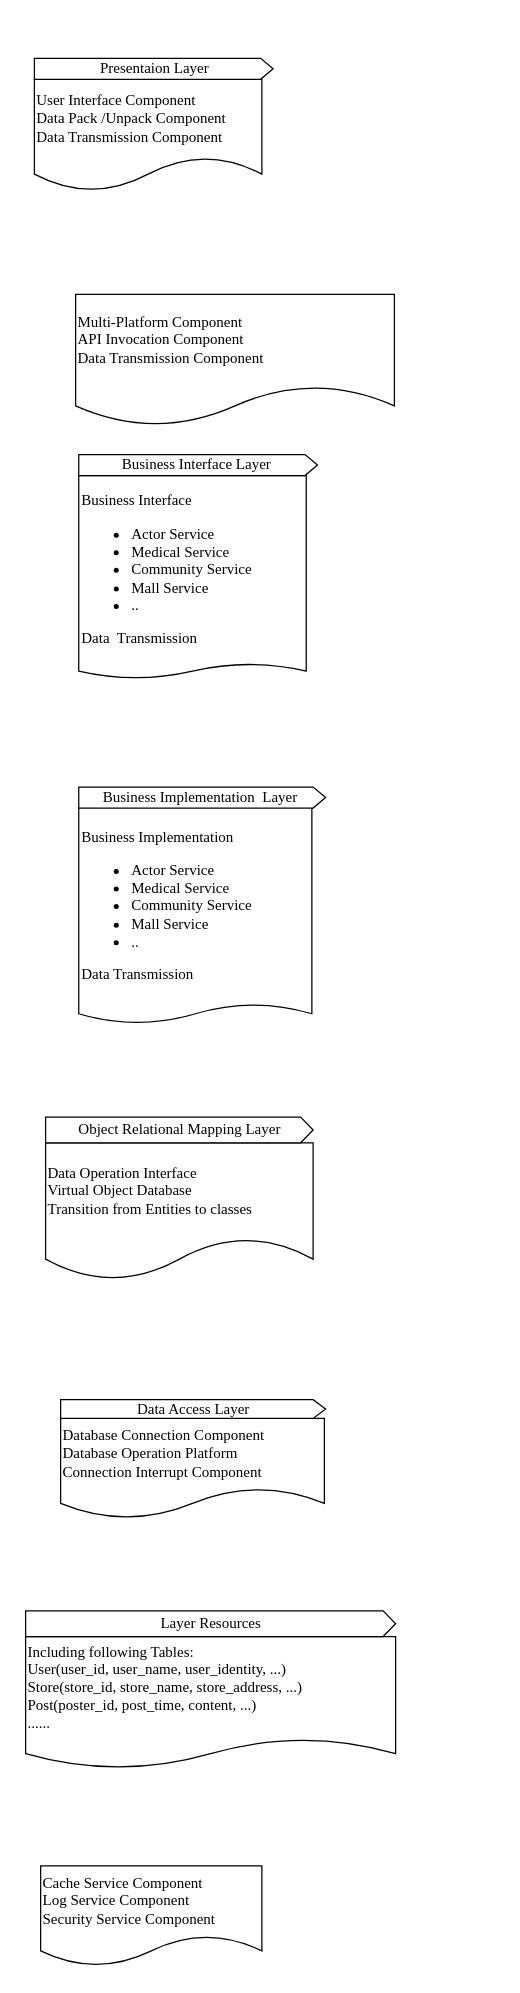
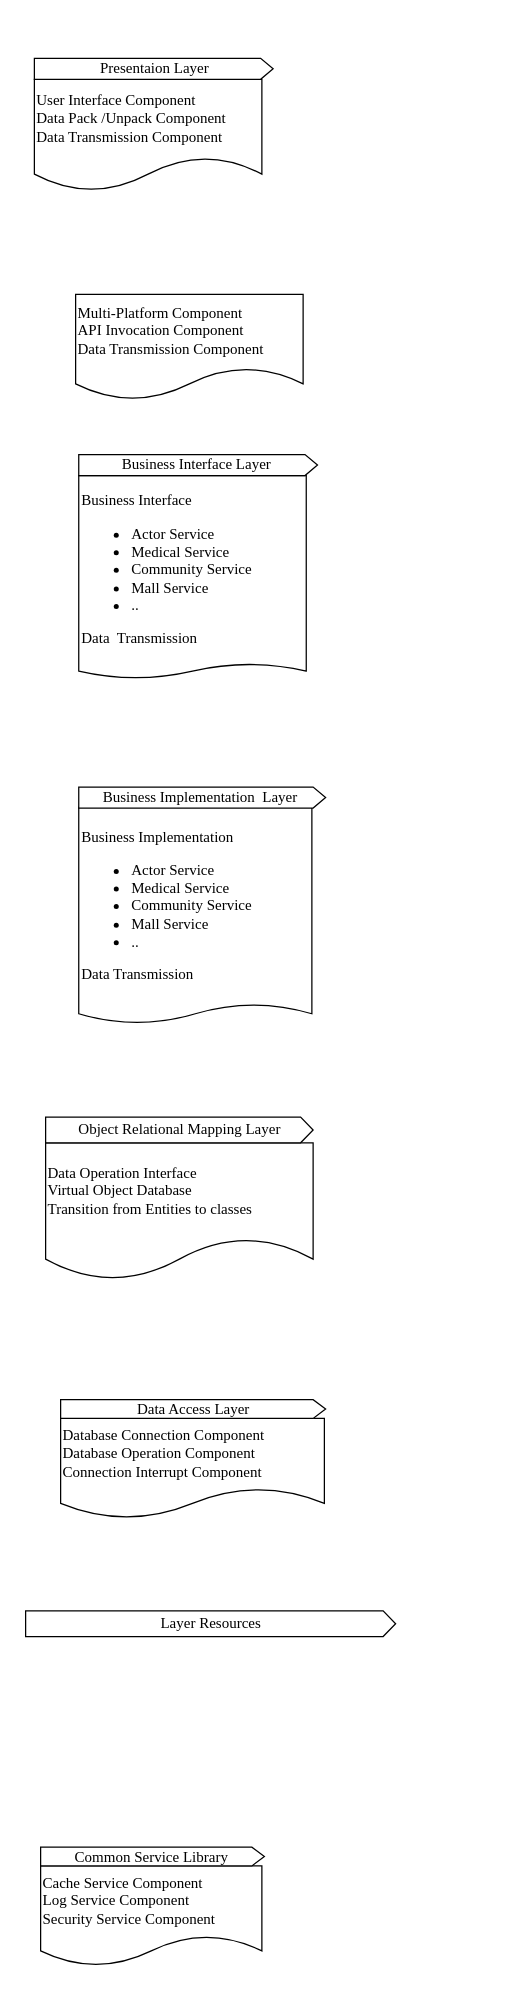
(235, 360) -> (189, 347)
(183, 1453) -> (183, 1453)
(211, 1702) -> none
none -> (153, 1856)
